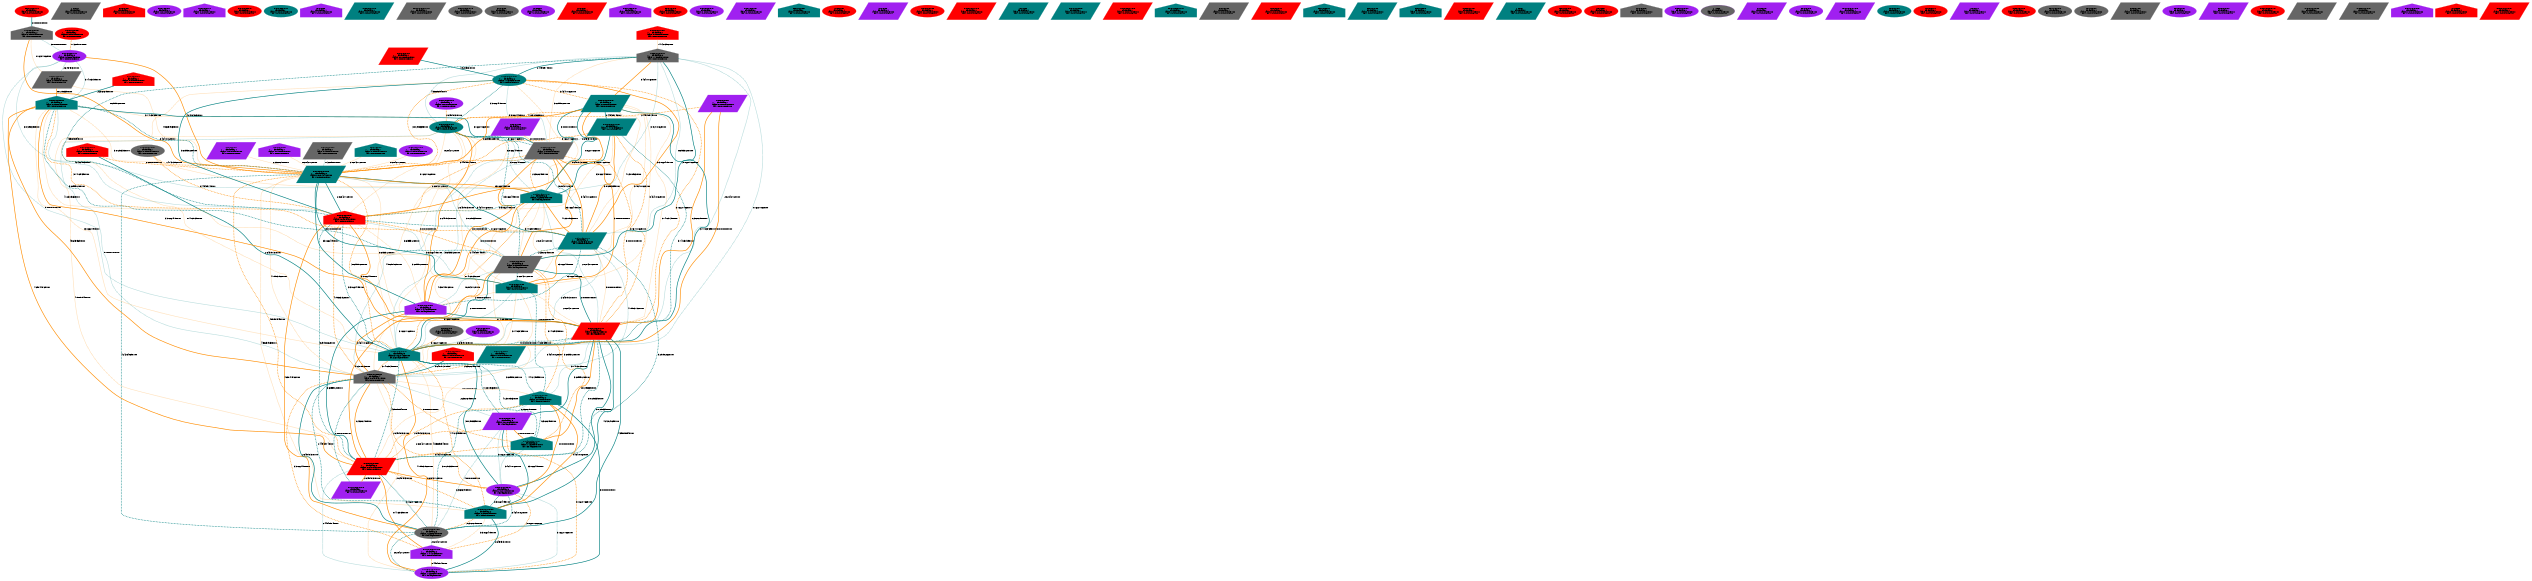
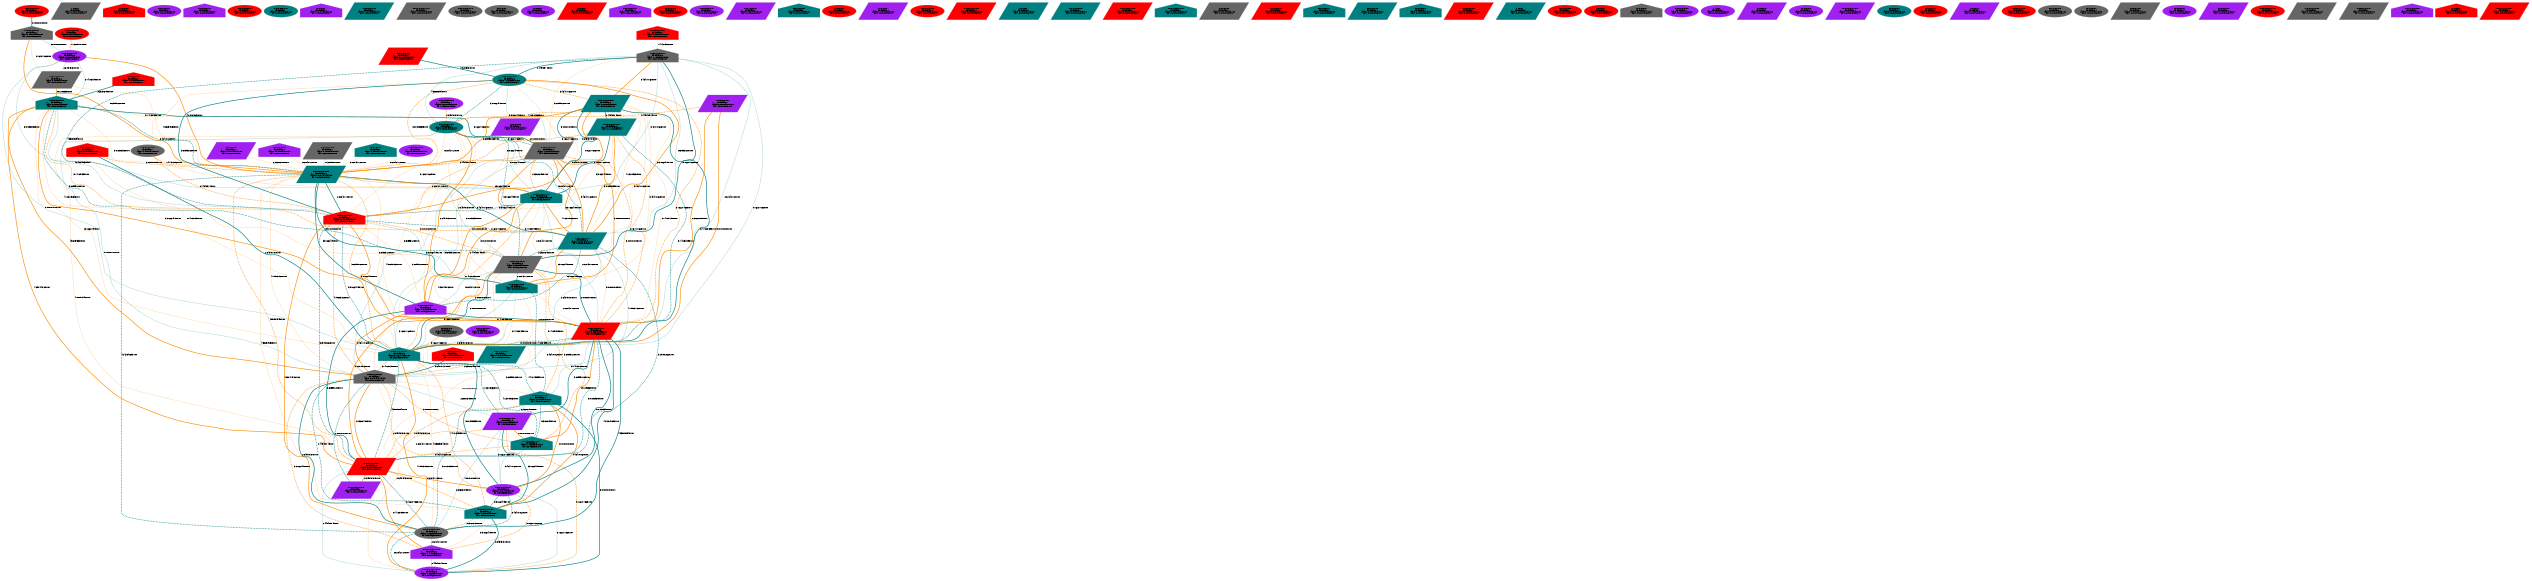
(1718, 11) -> (1718, 11)
